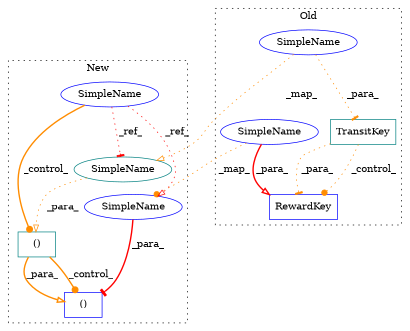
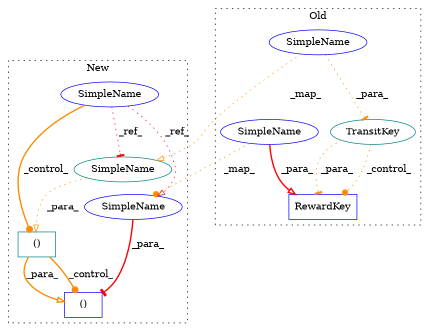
(363, 132) -> (373, 132)
